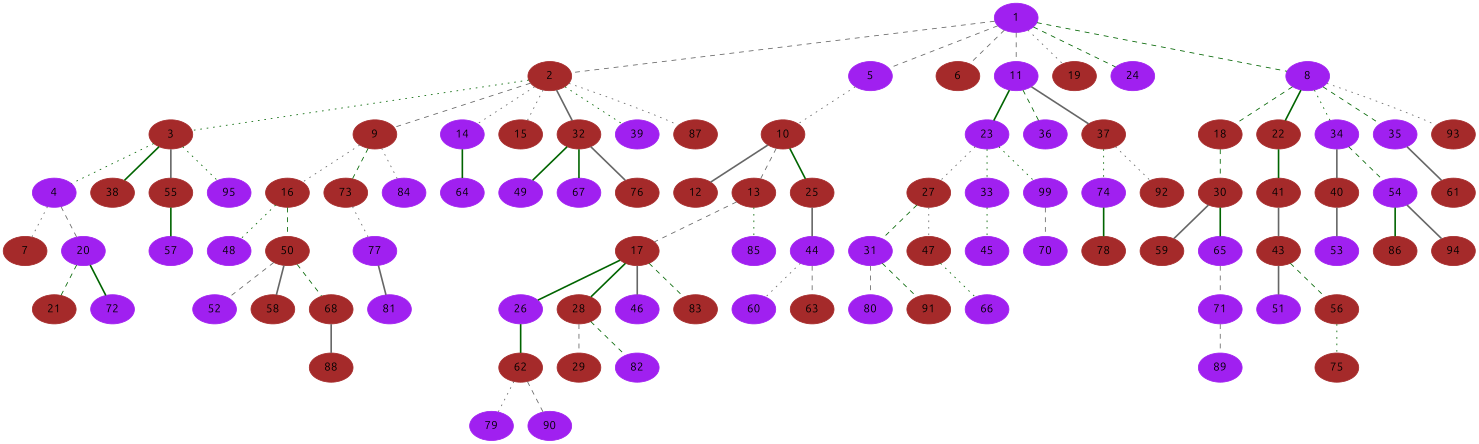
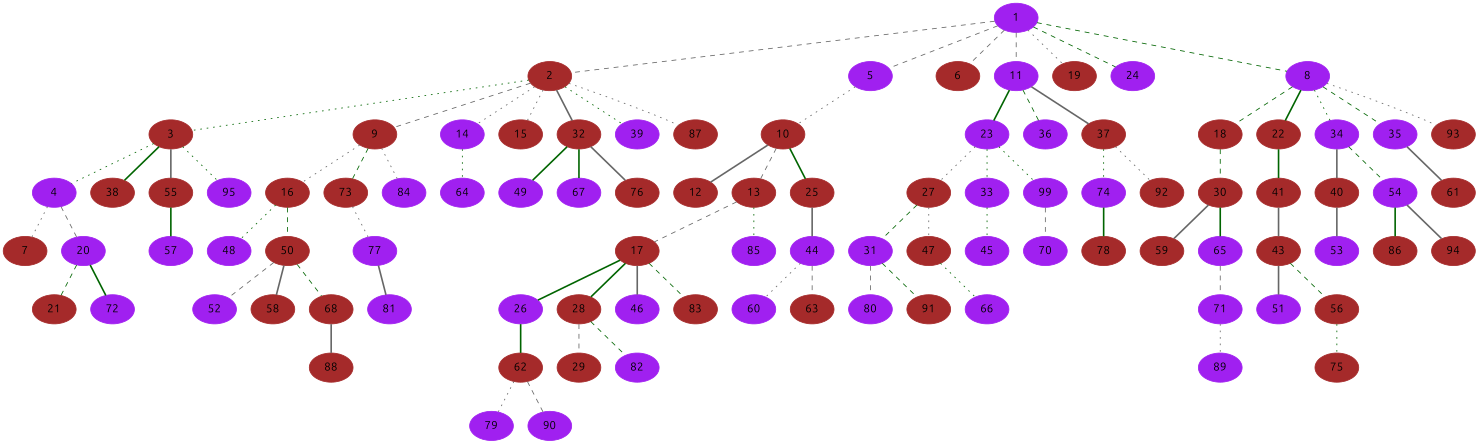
(462, 164) -> (462, 164)
(1220, 339) -> (1220, 339)
